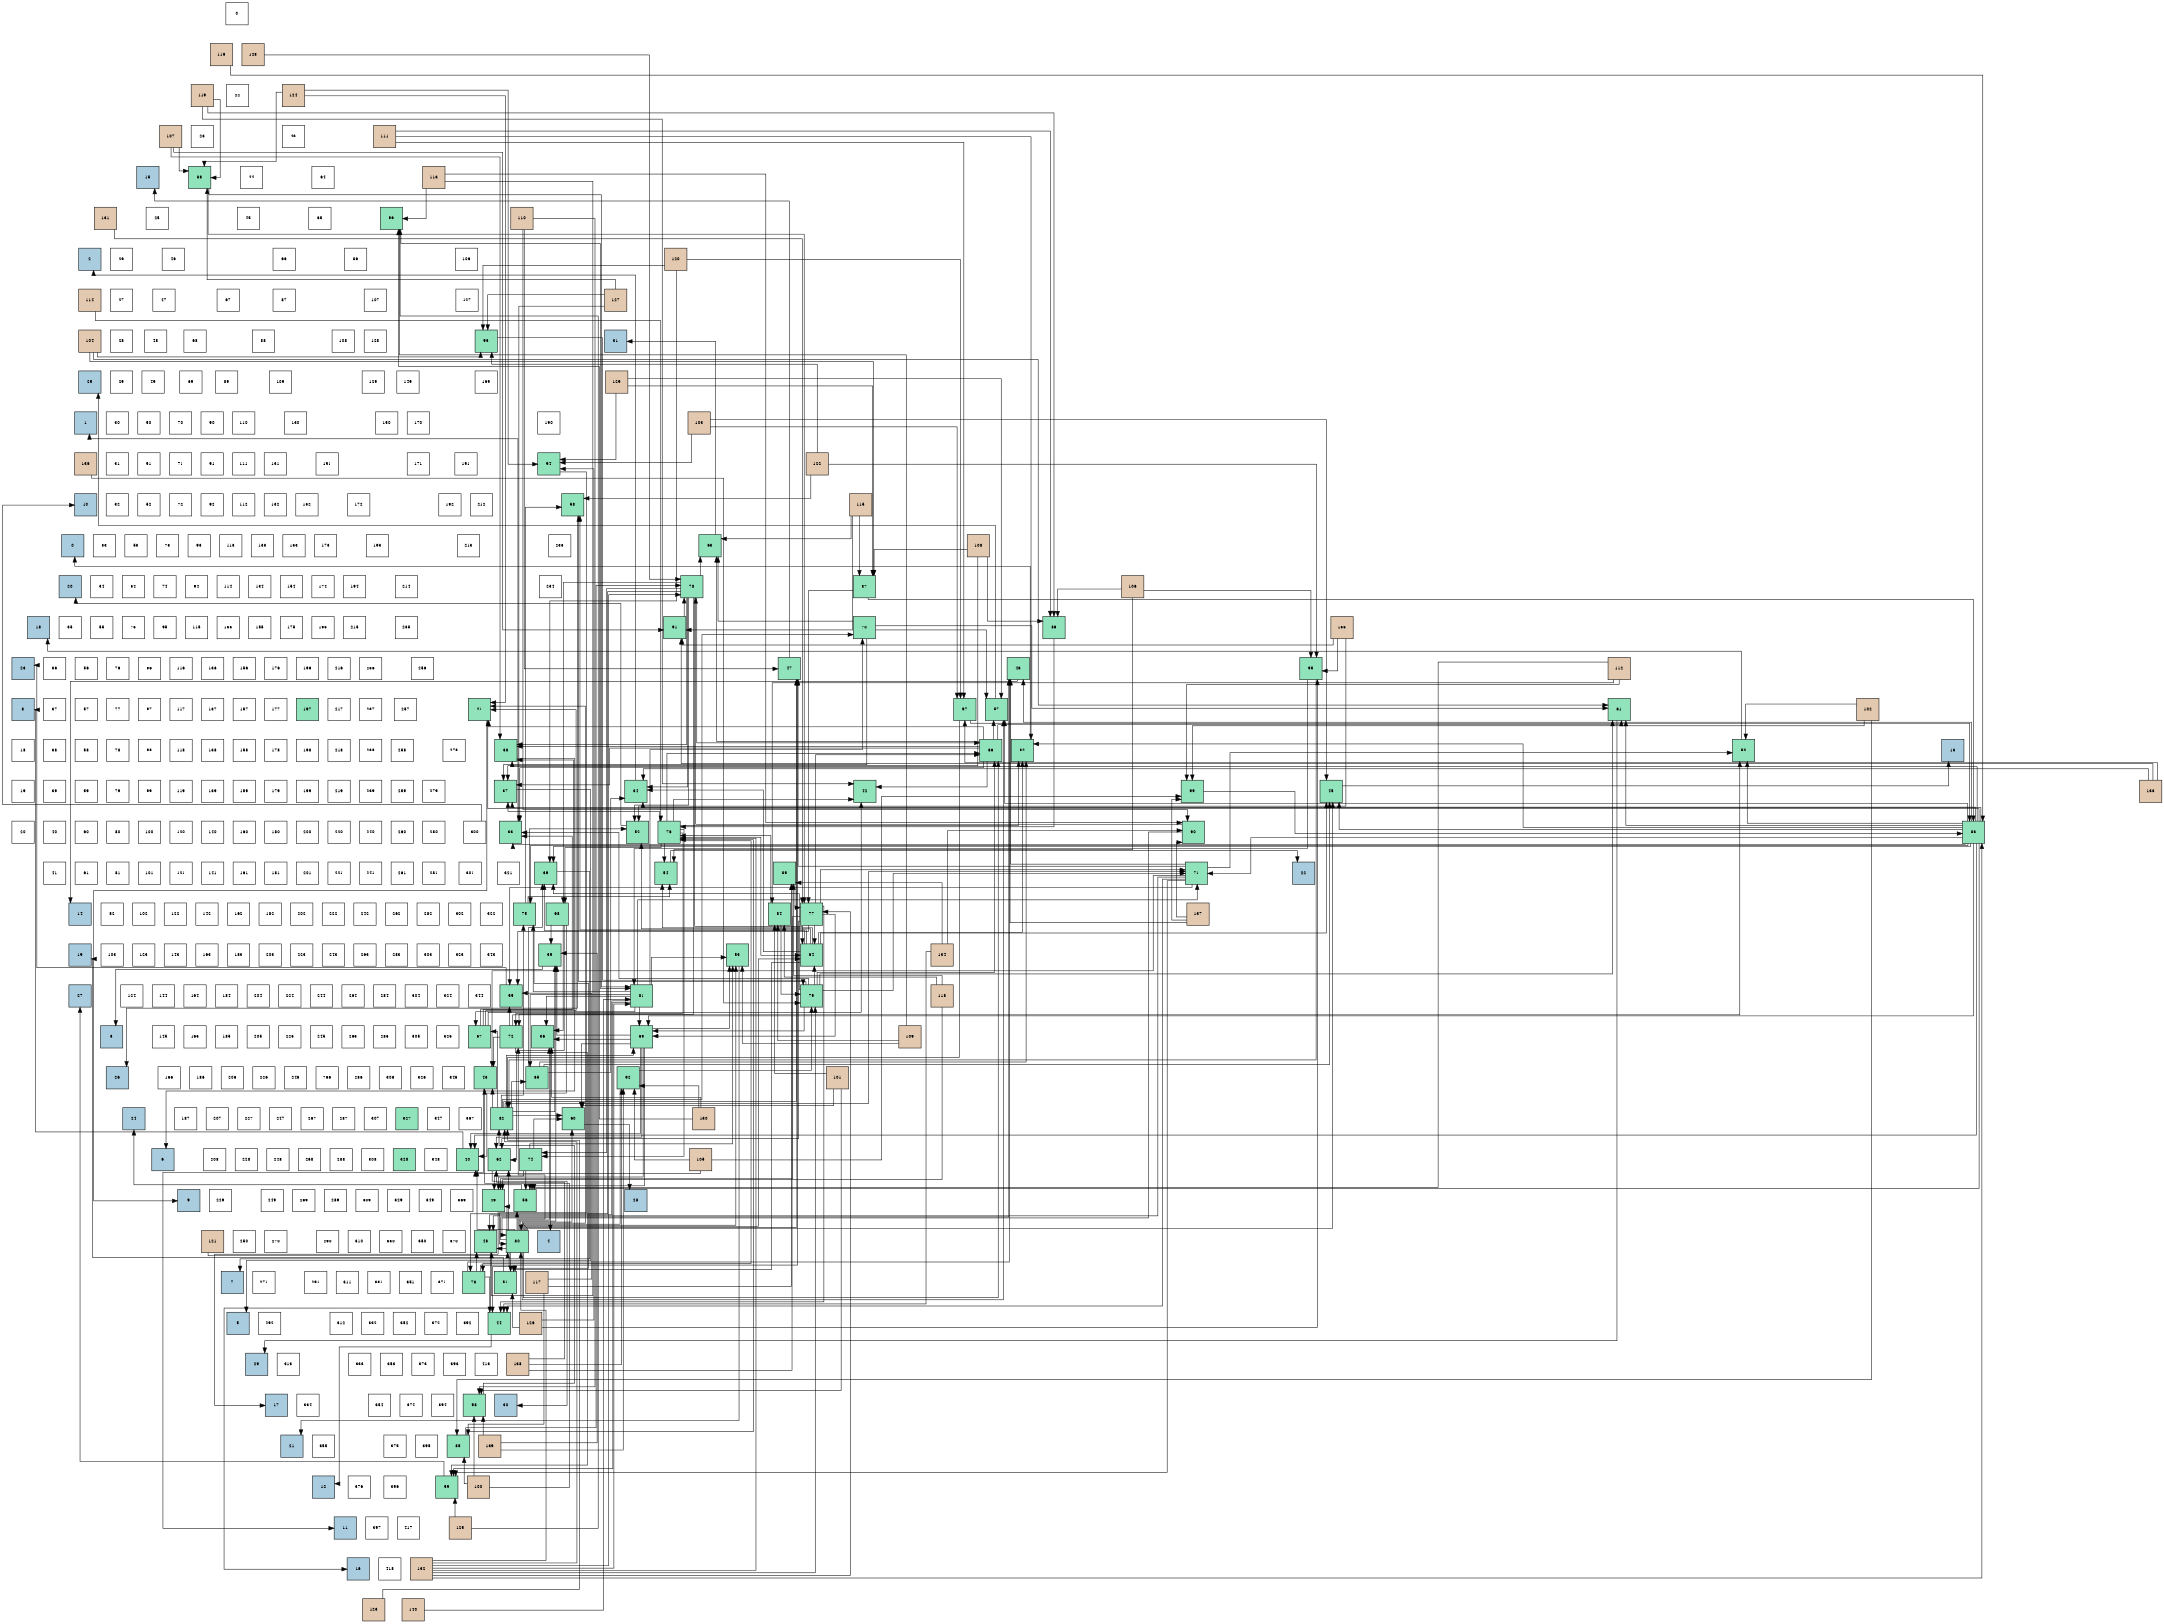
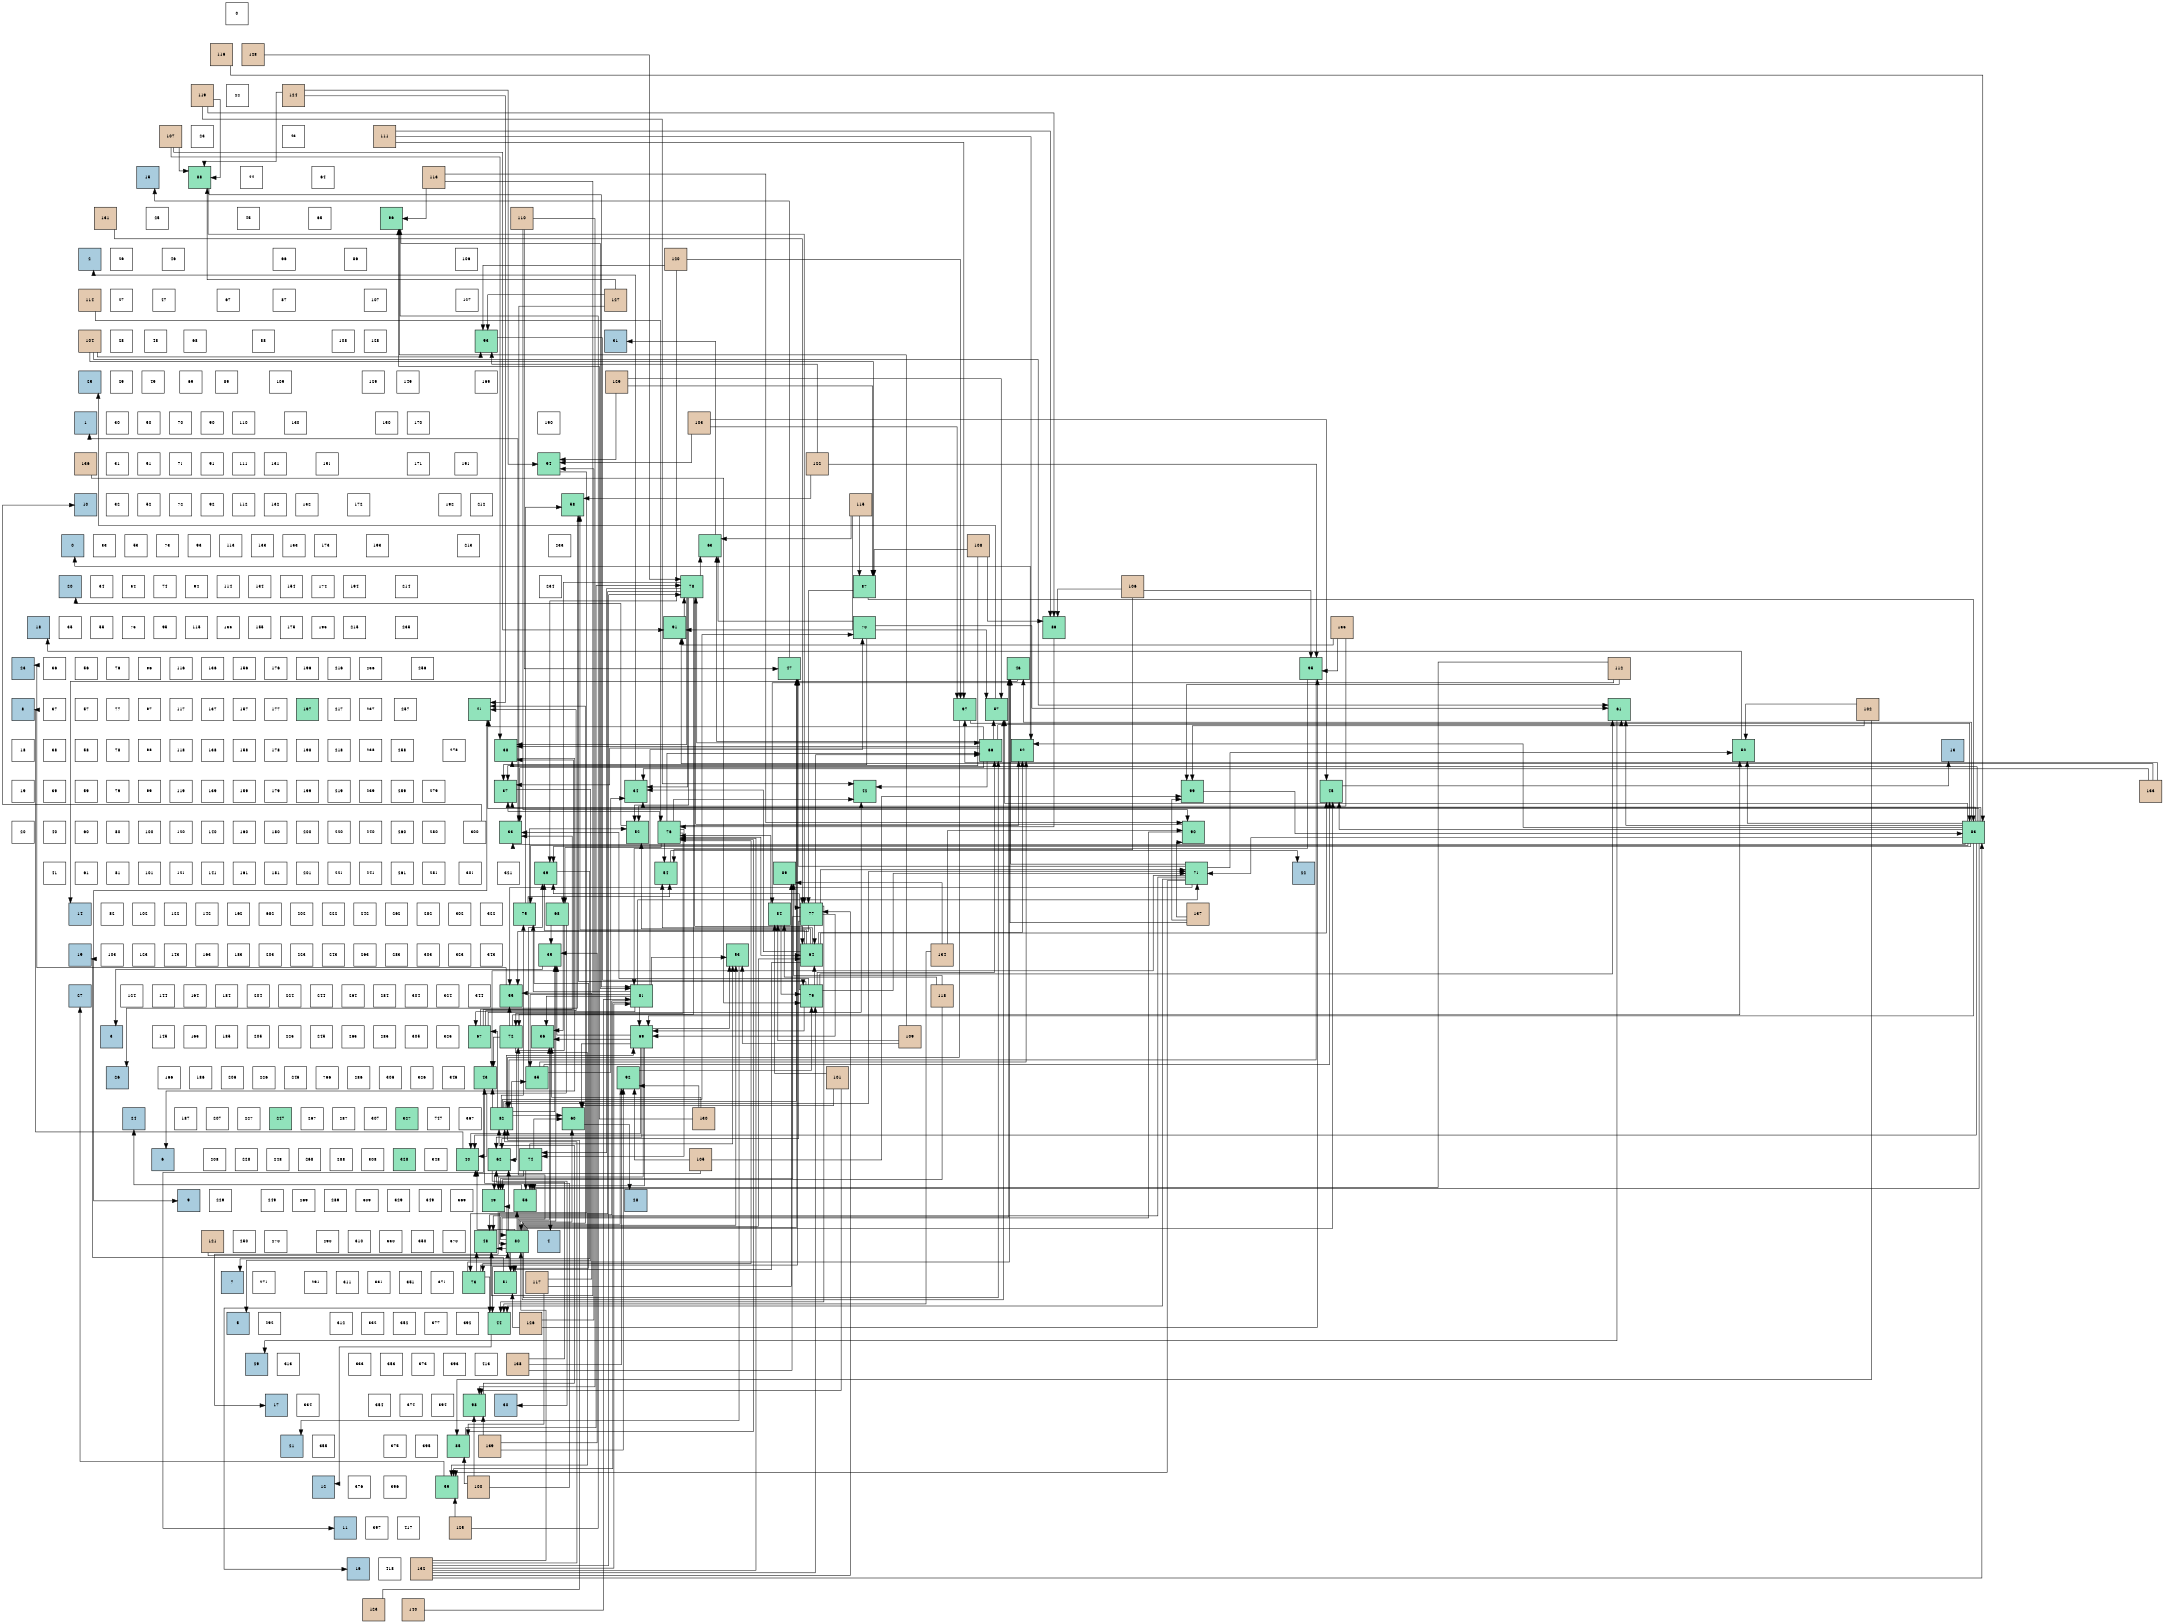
(270, 914) -> (270, 914)
(281, 1119) -> (281, 1119)
(439, 1119) -> (439, 1119)
(436, 1323) -> (436, 1323)
